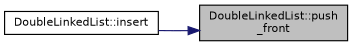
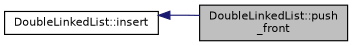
(173, 31) -> (185, 15)
